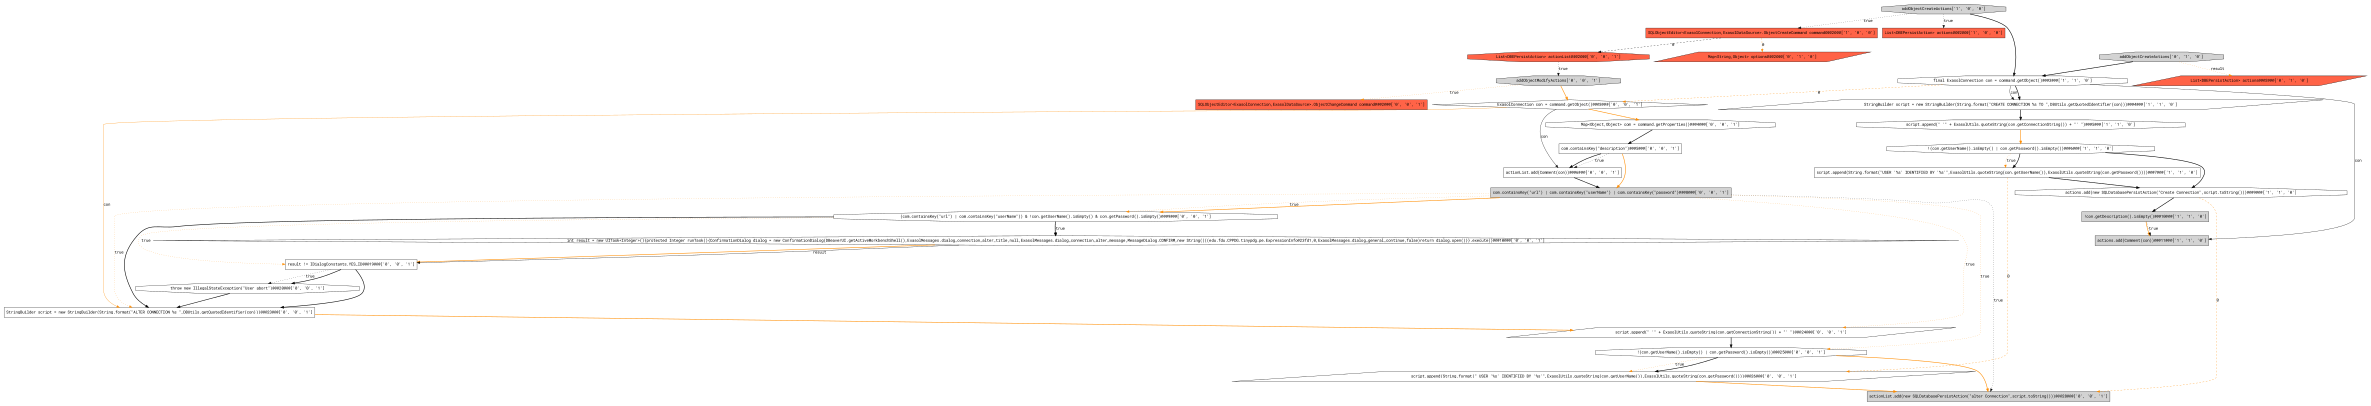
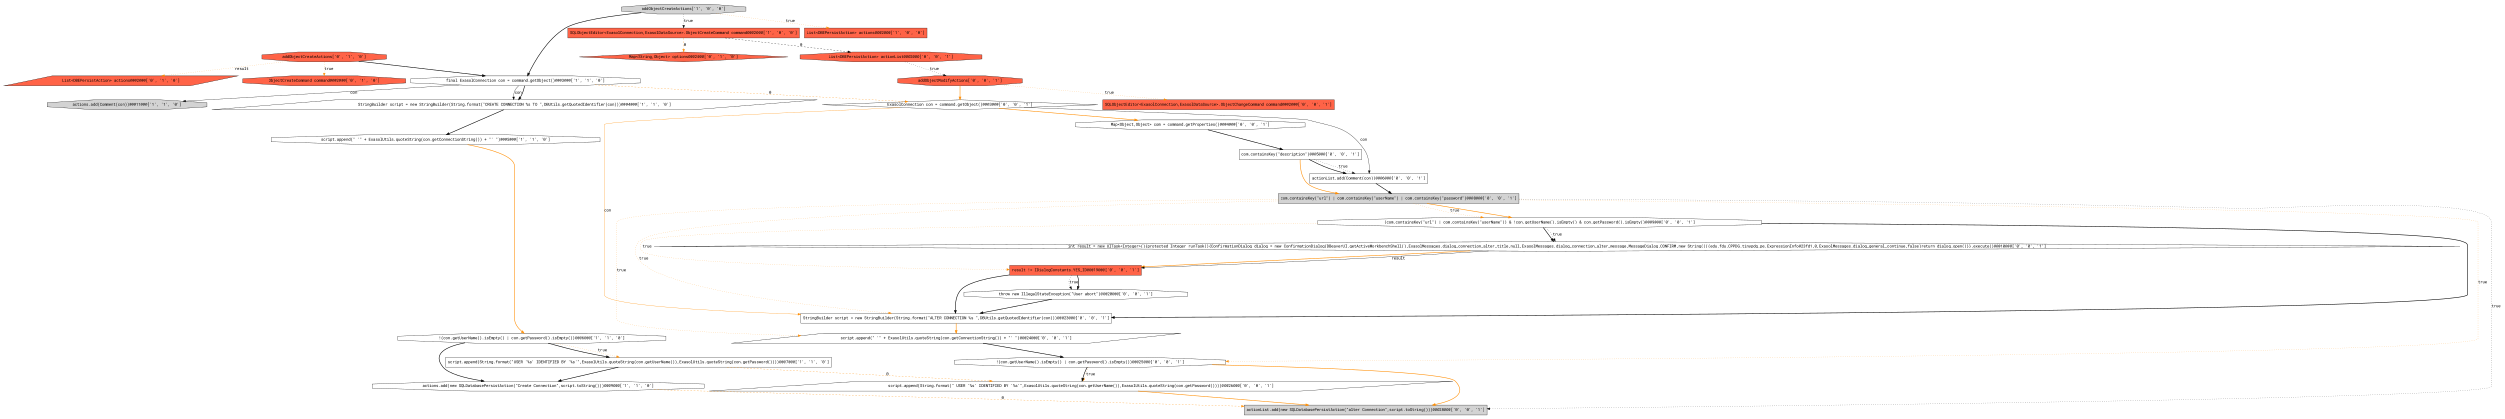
(1944, 20) -> (771, 21)
(1762, 57) -> (684, 57)
(2162, 57) -> (324, 57)
none -> (324, 81)
(1558, 81) -> (960, 81)
(2145, 217) -> none
(2152, 241) -> (127, 105)
(351, 265) -> (1076, 270)
